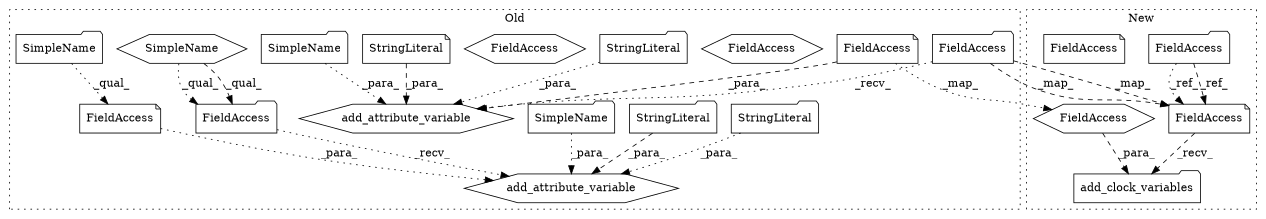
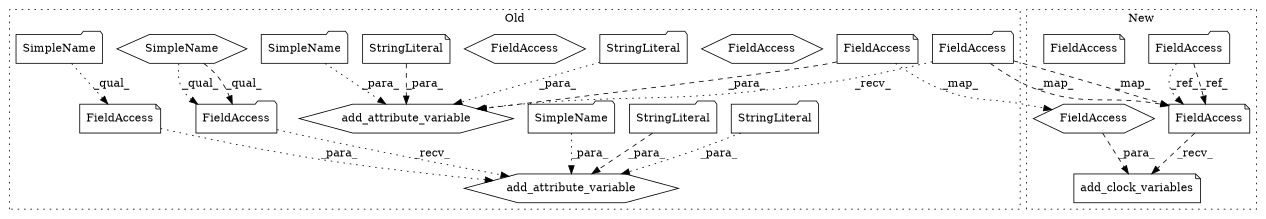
(1137, 188) -> (1137, 188)
